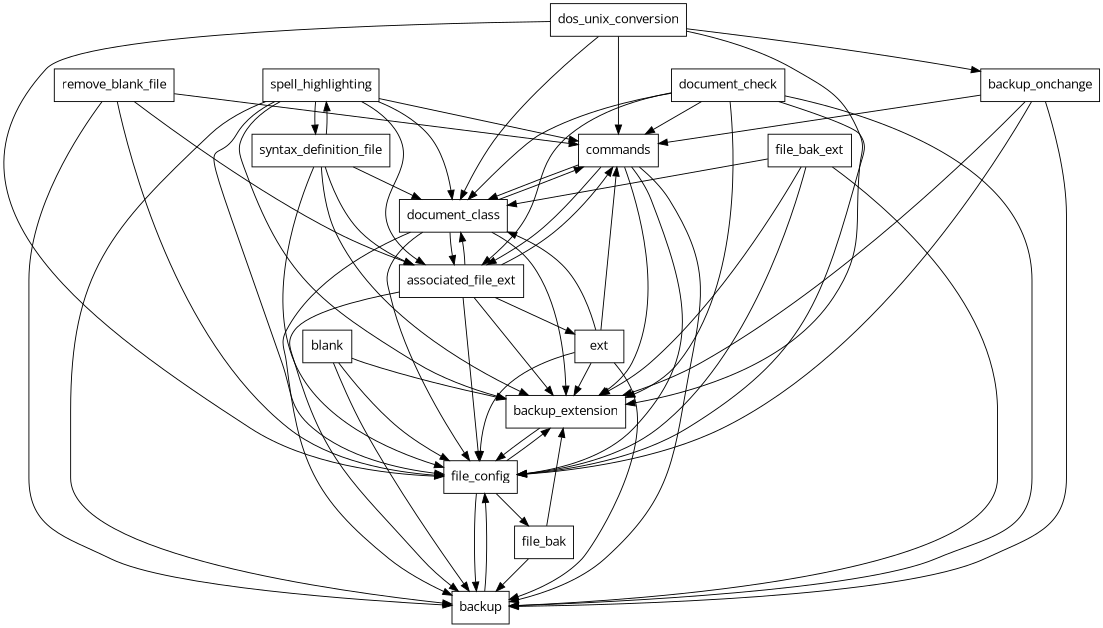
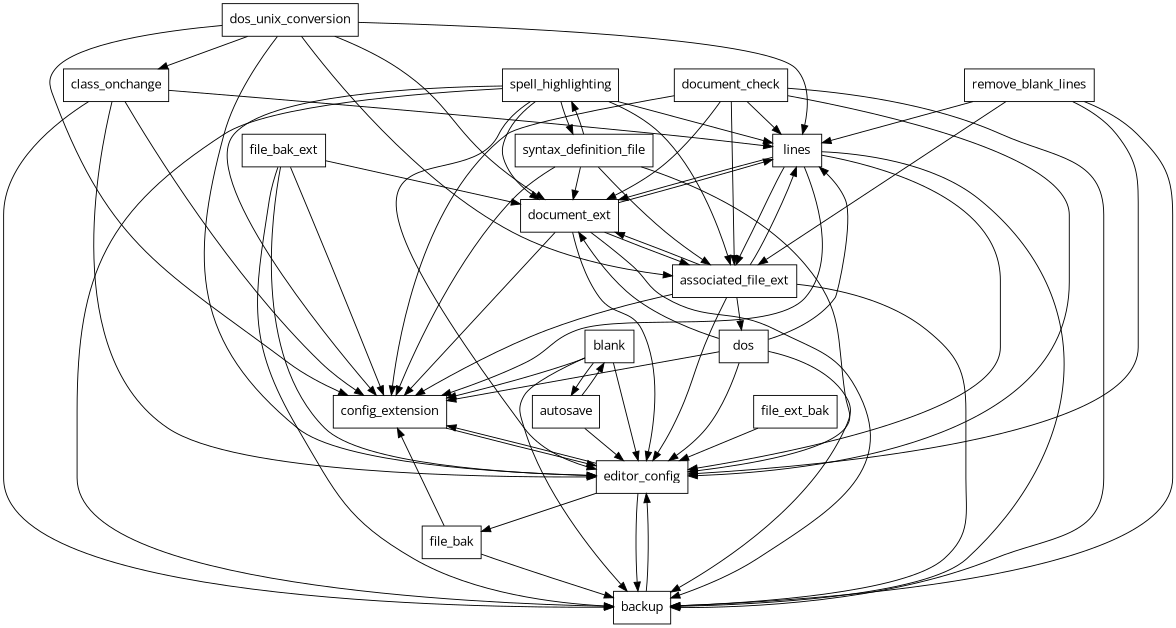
(114, 85) -> (1029, 85)
(1040, 85) -> (116, 85)
(618, 151) -> (797, 151)
none -> (466, 203)
(453, 216) -> (570, 216)
(599, 346) -> (744, 346)
(566, 412) -> (390, 412)
none -> (566, 412)
none -> (795, 412)
(481, 477) -> (642, 477)
